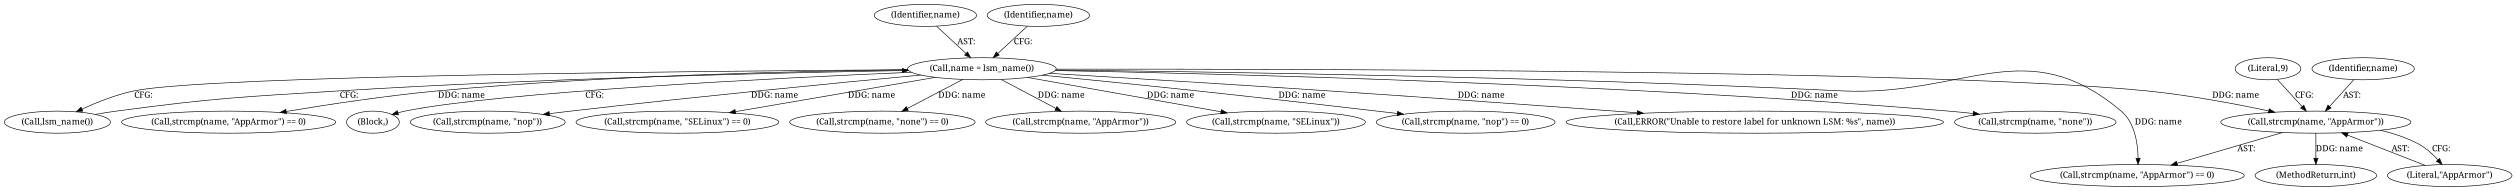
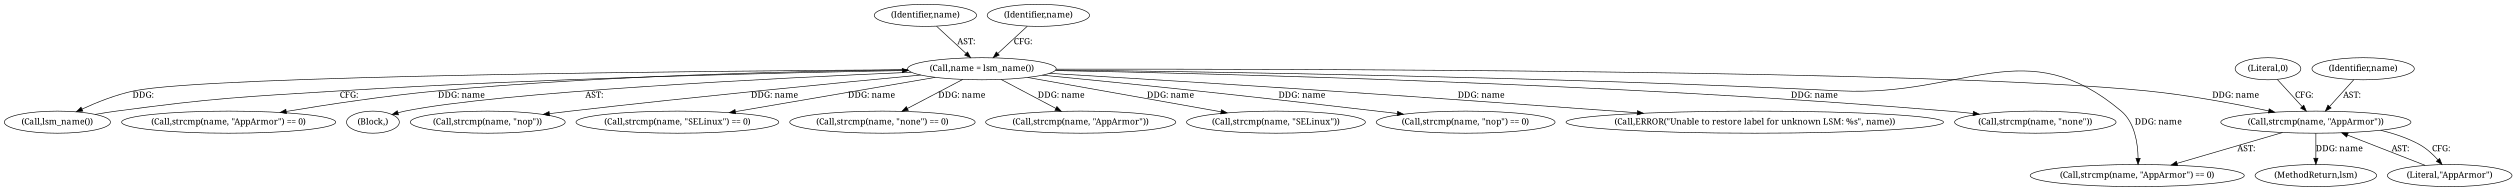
(2268, 69) -> (2268, 69)
(145, 95) -> (145, 95)
(596, 95) -> (596, 95)
(2316, 176) -> (2316, 176)
